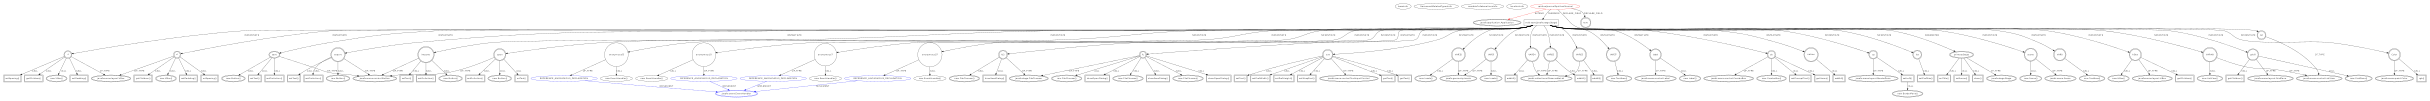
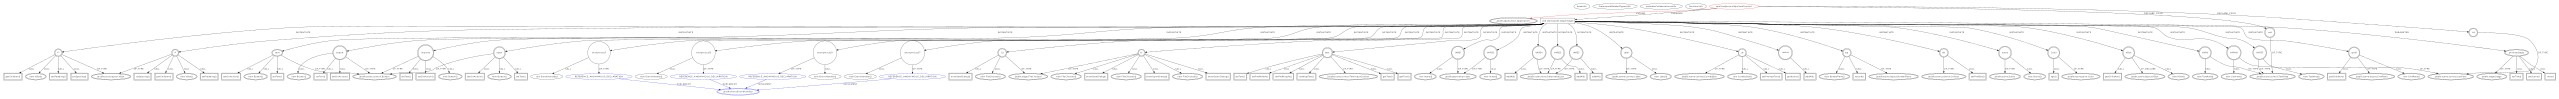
(2153, 71) -> (2148, 69)
none -> (1944, 77)
none -> (2273, 77)
(1908, 85) -> (1841, 64)
